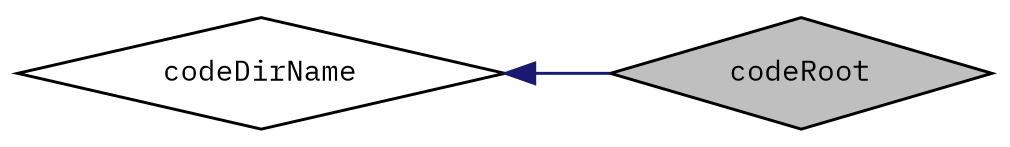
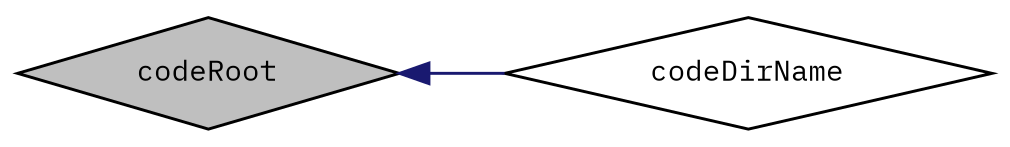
(573, 73) -> (467, 73)
